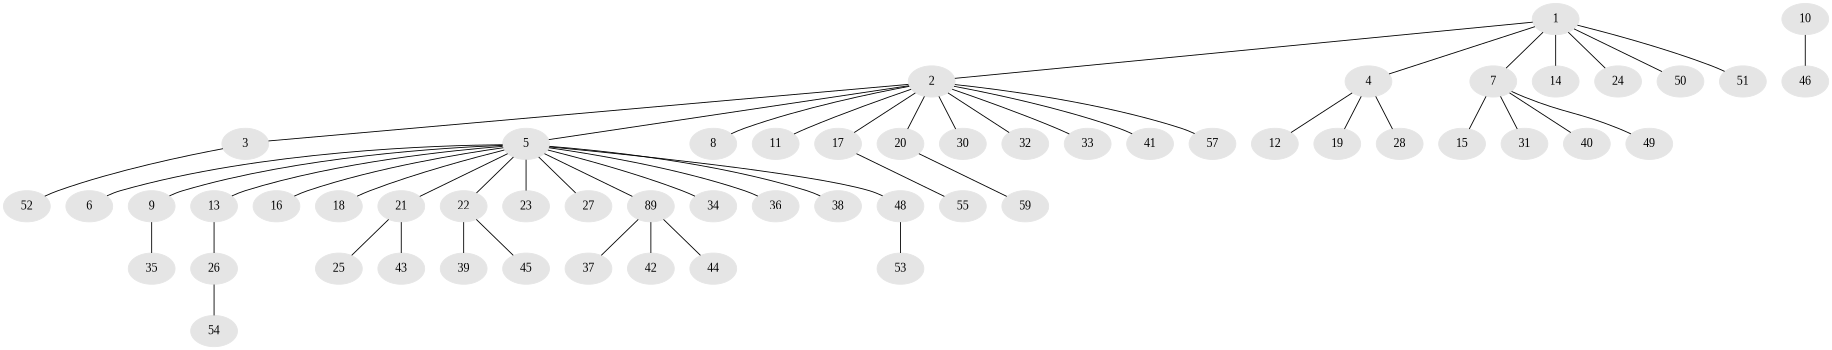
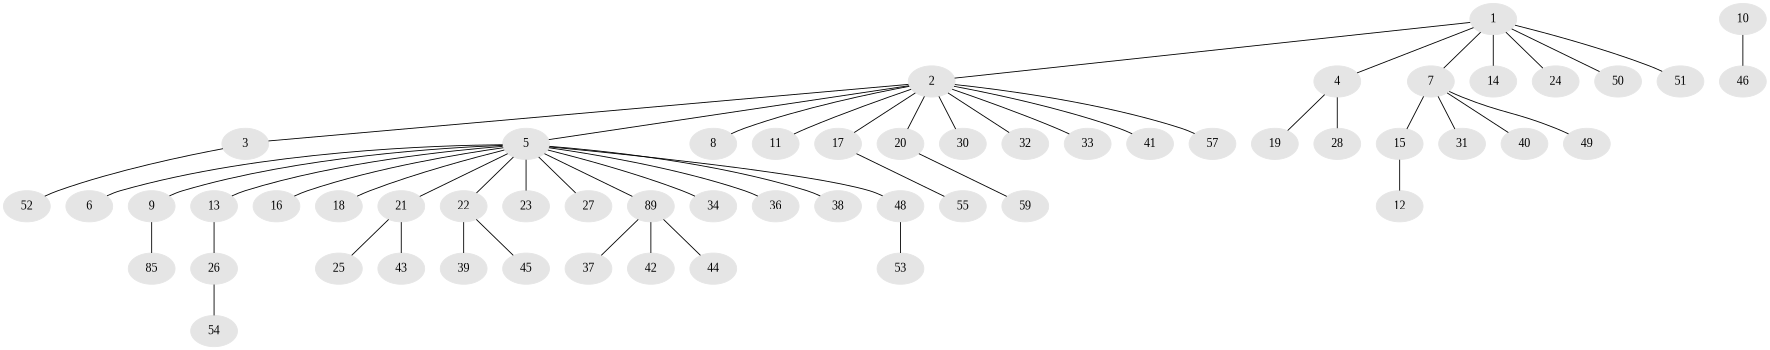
(1322, 113) -> (1400, 175)
(152, 269) -> (152, 269)
